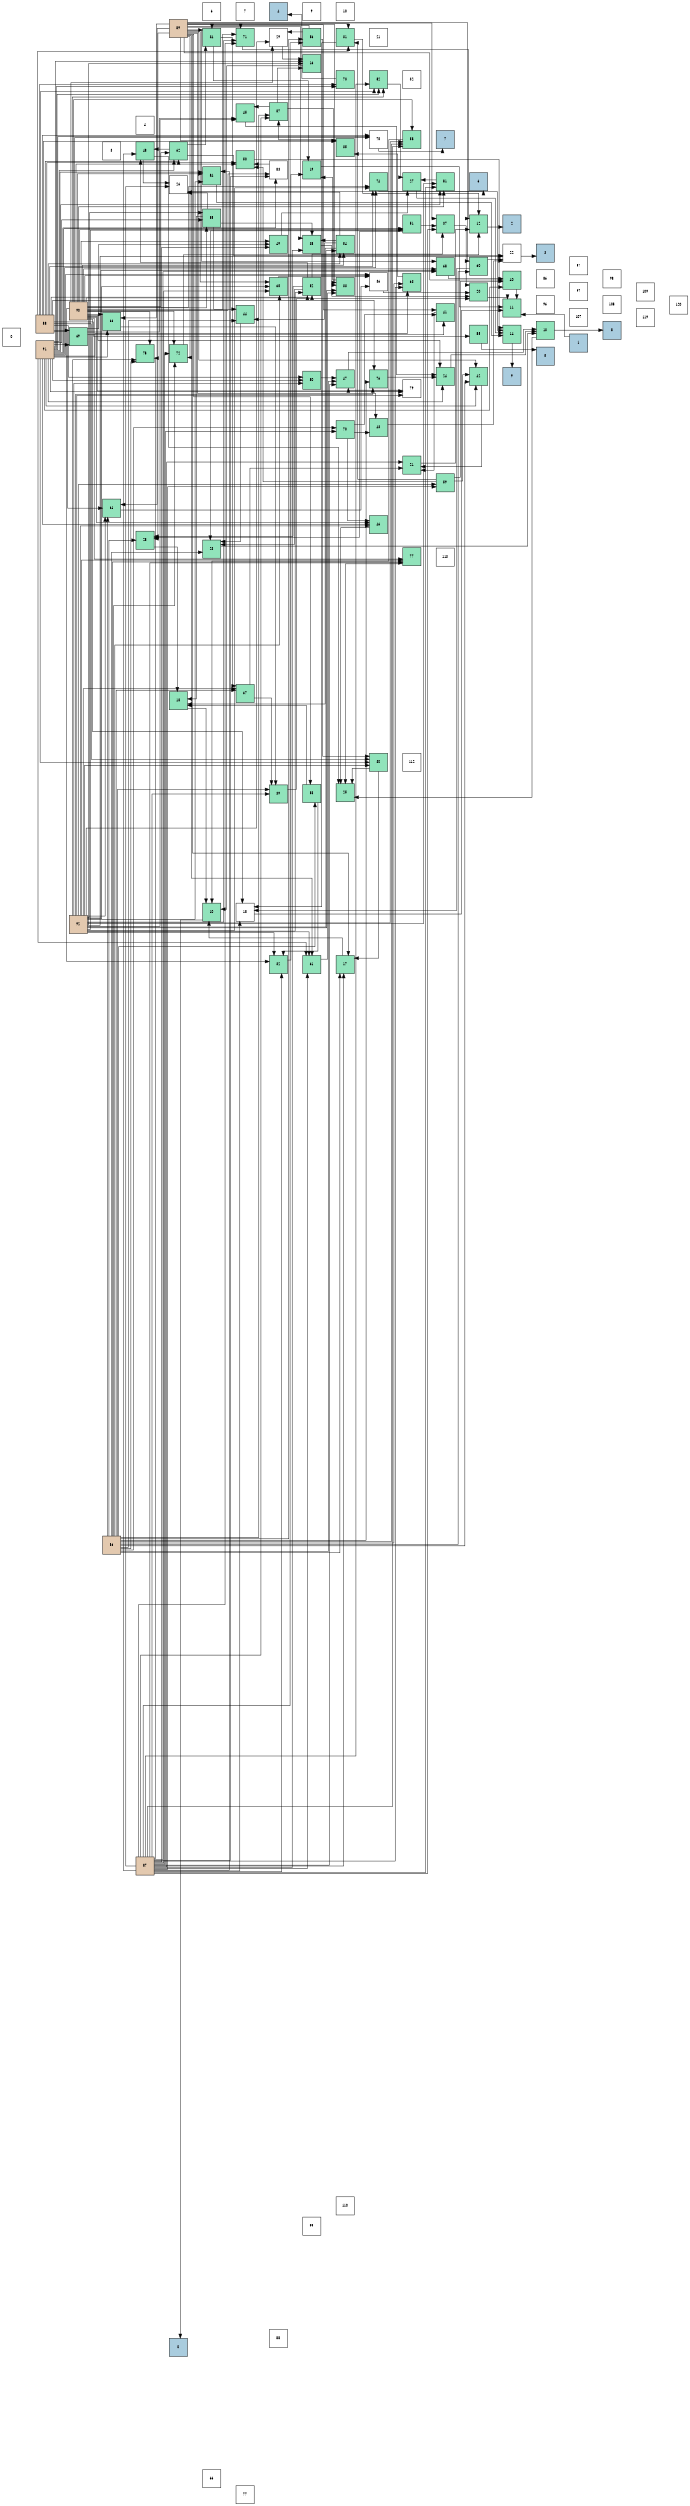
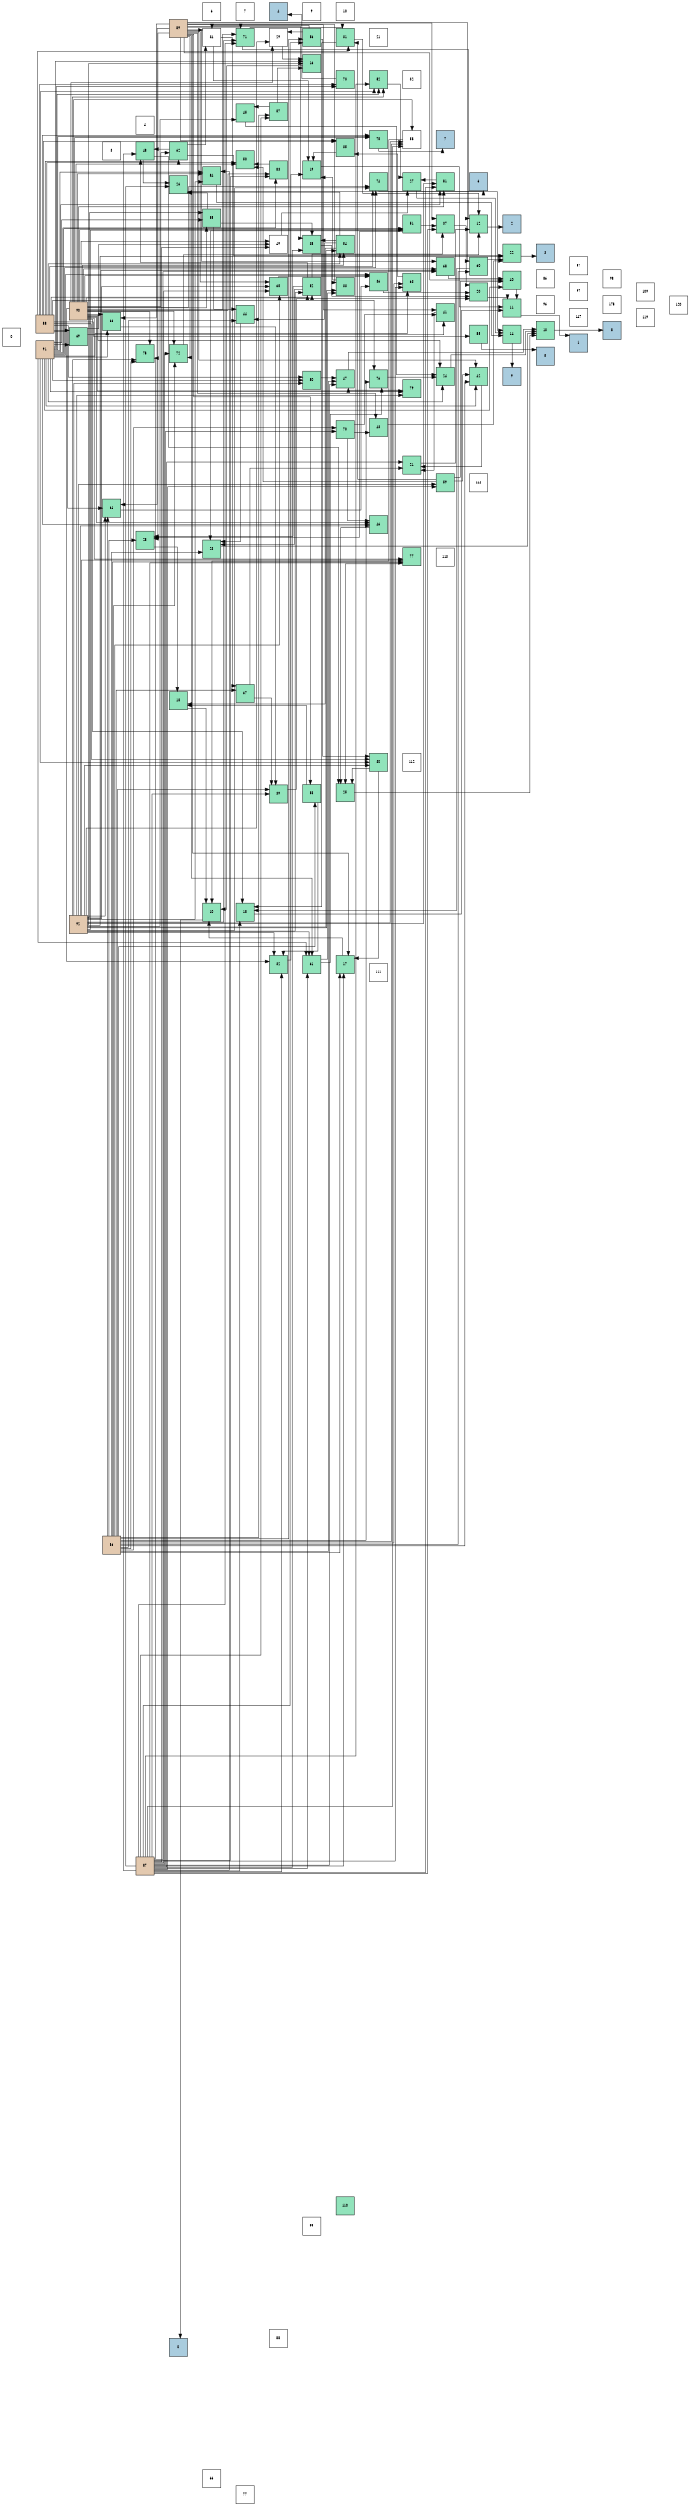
(268, 24) -> (312, 28)
(212, 37) -> (212, 37)
(300, 140) -> (323, 153)
(379, 140) -> (379, 140)
(412, 140) -> (412, 140)
(461, 159) -> none
(278, 170) -> (278, 170)
(334, 174) -> none
(178, 185) -> (178, 185)
(59, 198) -> none
(159, 225) -> none
(278, 244) -> (278, 244)
(512, 253) -> (512, 253)
(379, 282) -> (379, 282)
(612, 305) -> (612, 305)
(558, 315) -> (553, 315)
(579, 317) -> (579, 317)
(412, 389) -> (412, 389)
(196, 457) -> none
none -> (479, 483)
(76, 505) -> (330, 656)
(532, 652) -> (530, 651)
(83, 728) -> none
(245, 912) -> (245, 912)
none -> (379, 973)
(345, 2206) -> (345, 2206)
